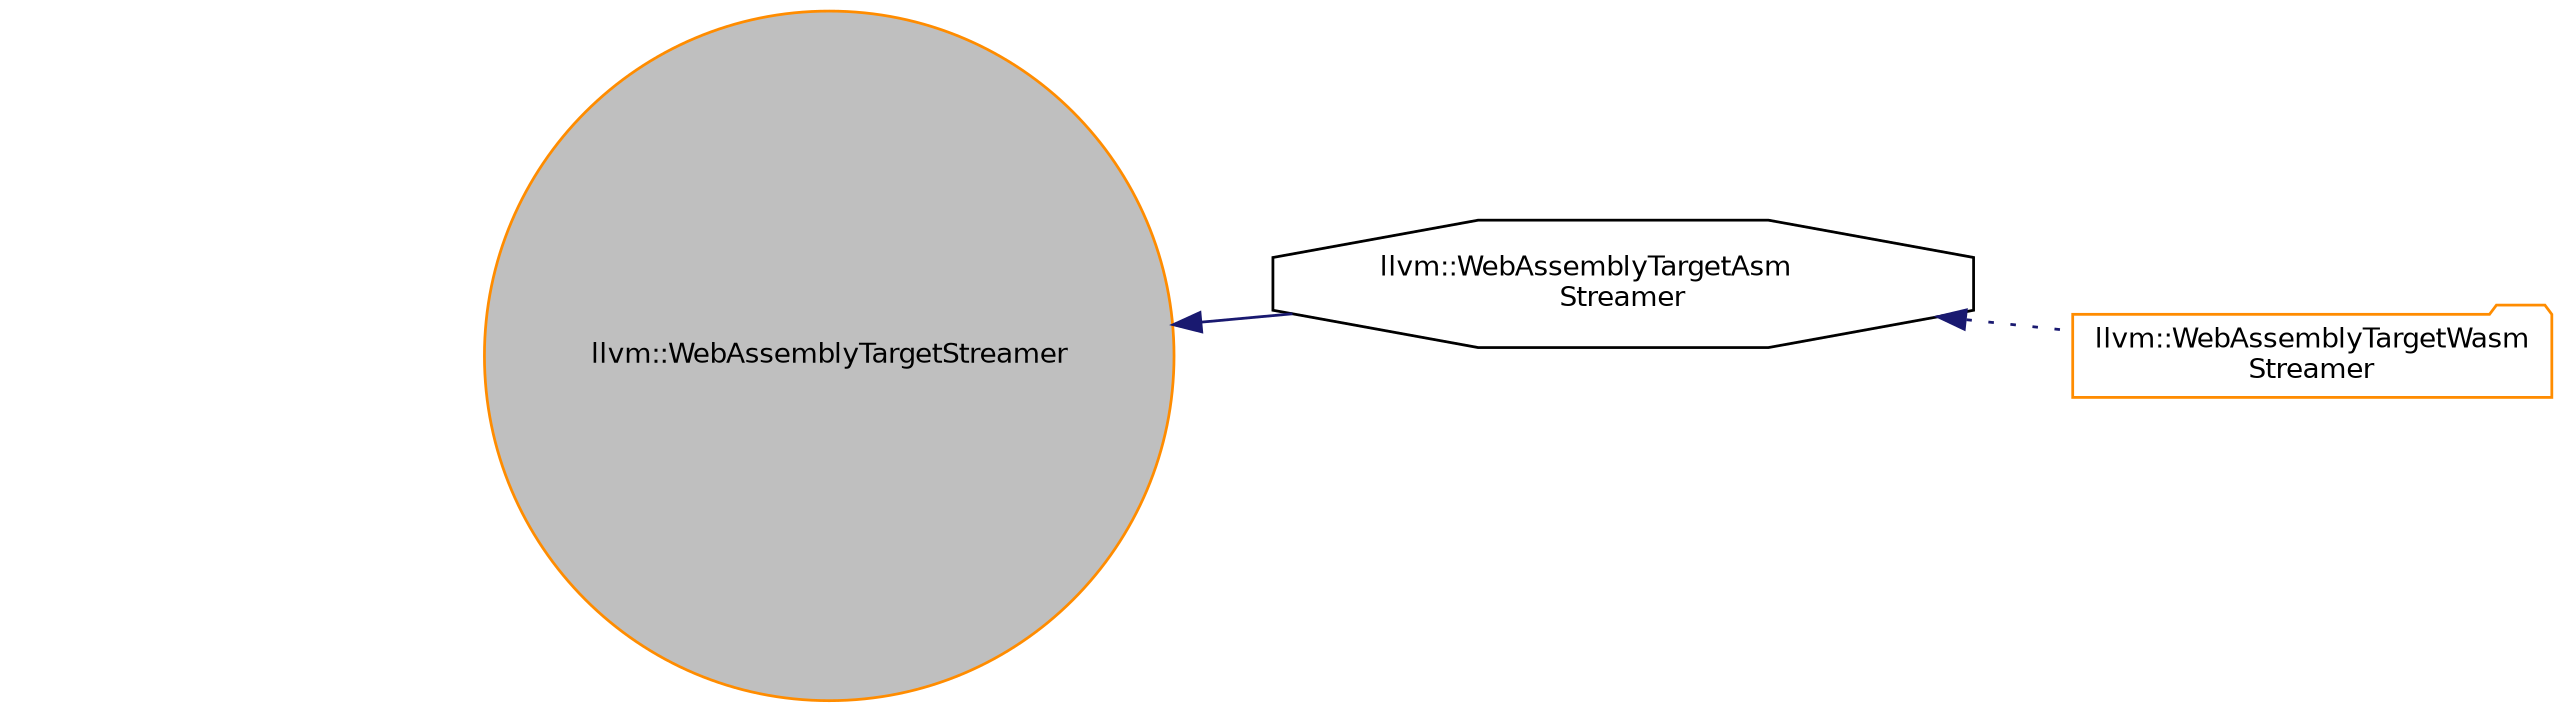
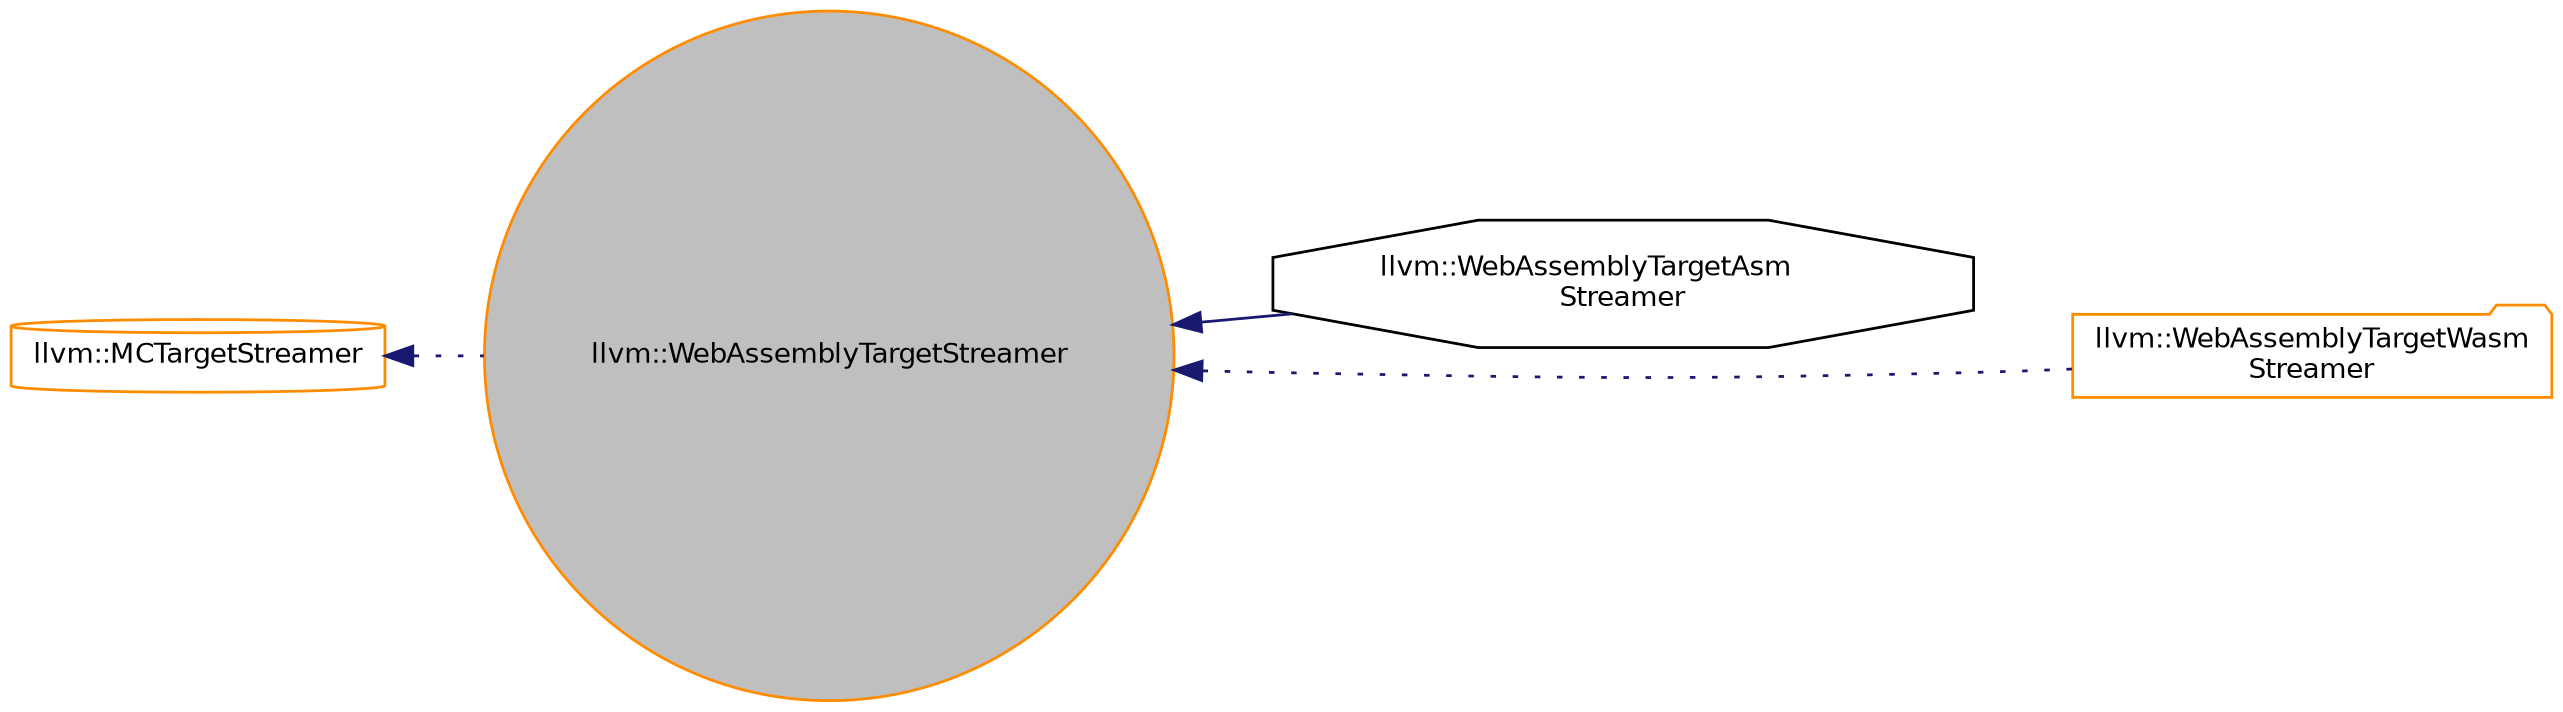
(2019, 325) -> (1637, 378)
none -> (198, 356)
